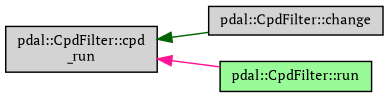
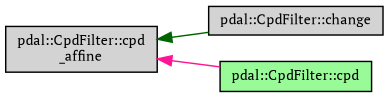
(81, 49) -> (81, 49)
(296, 76) -> (296, 76)
